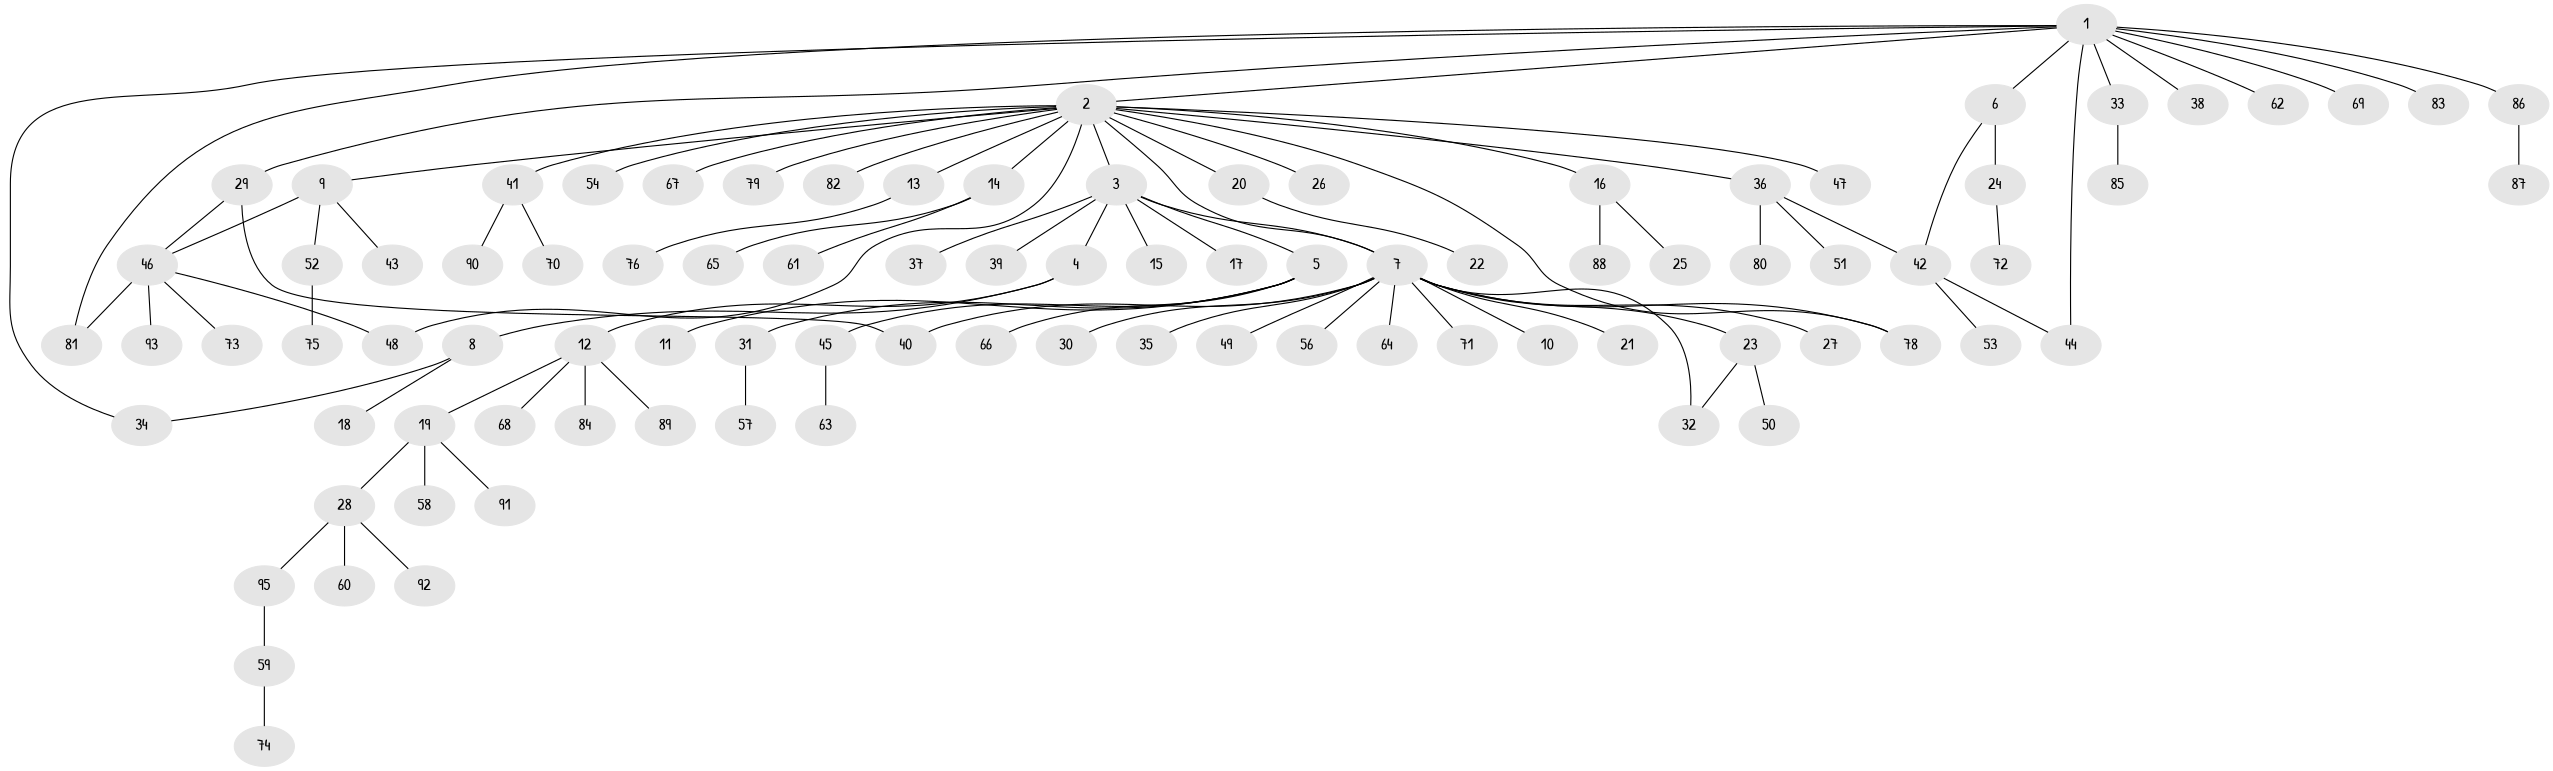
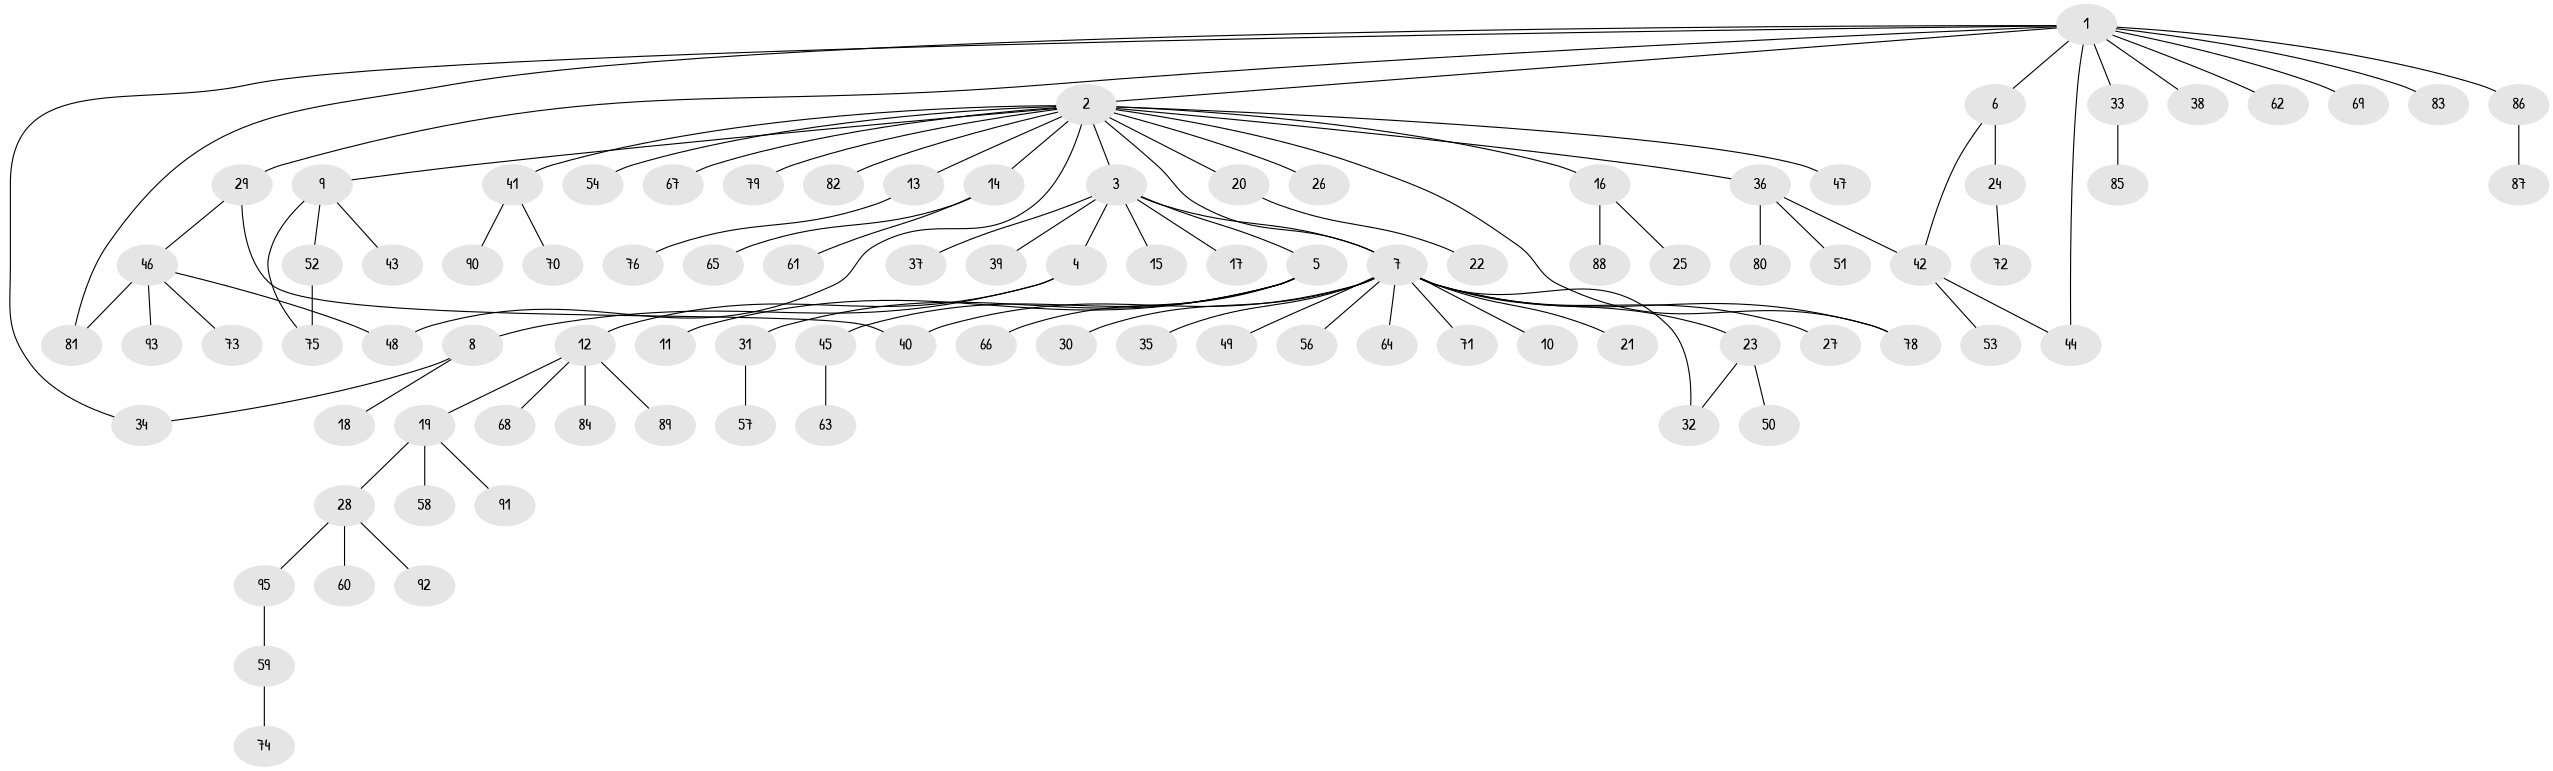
(236, 226) -> (268, 262)
